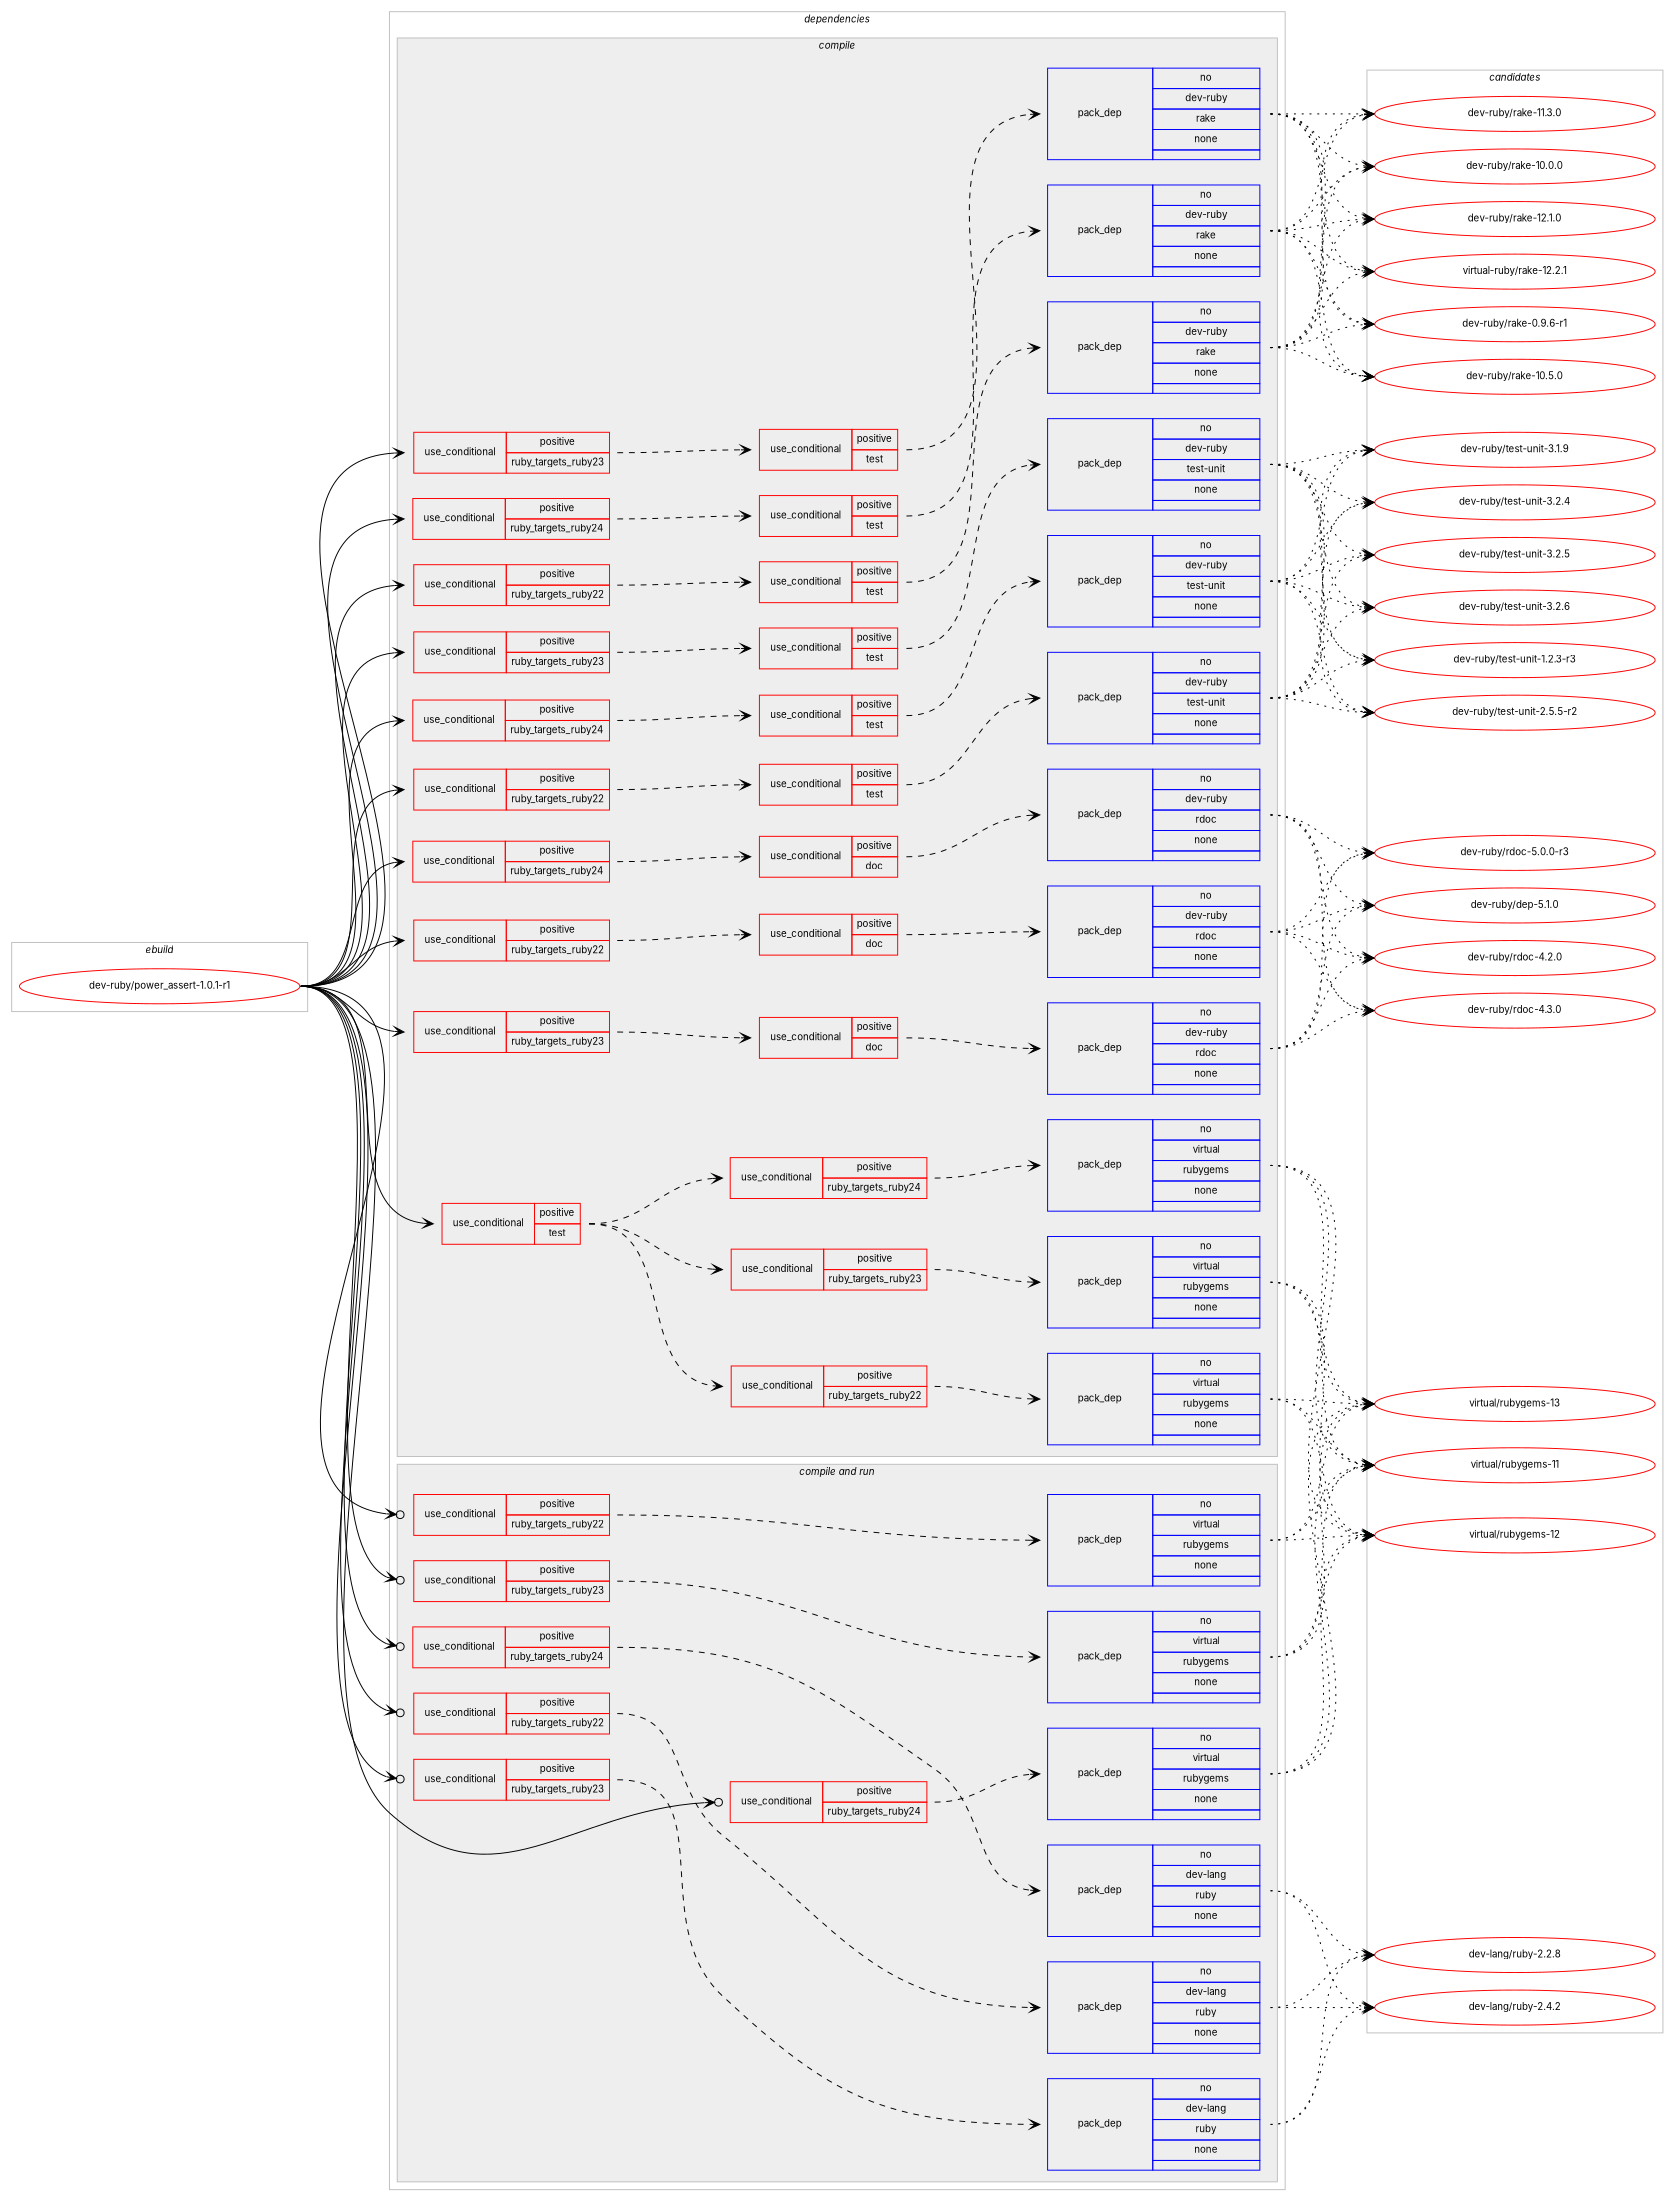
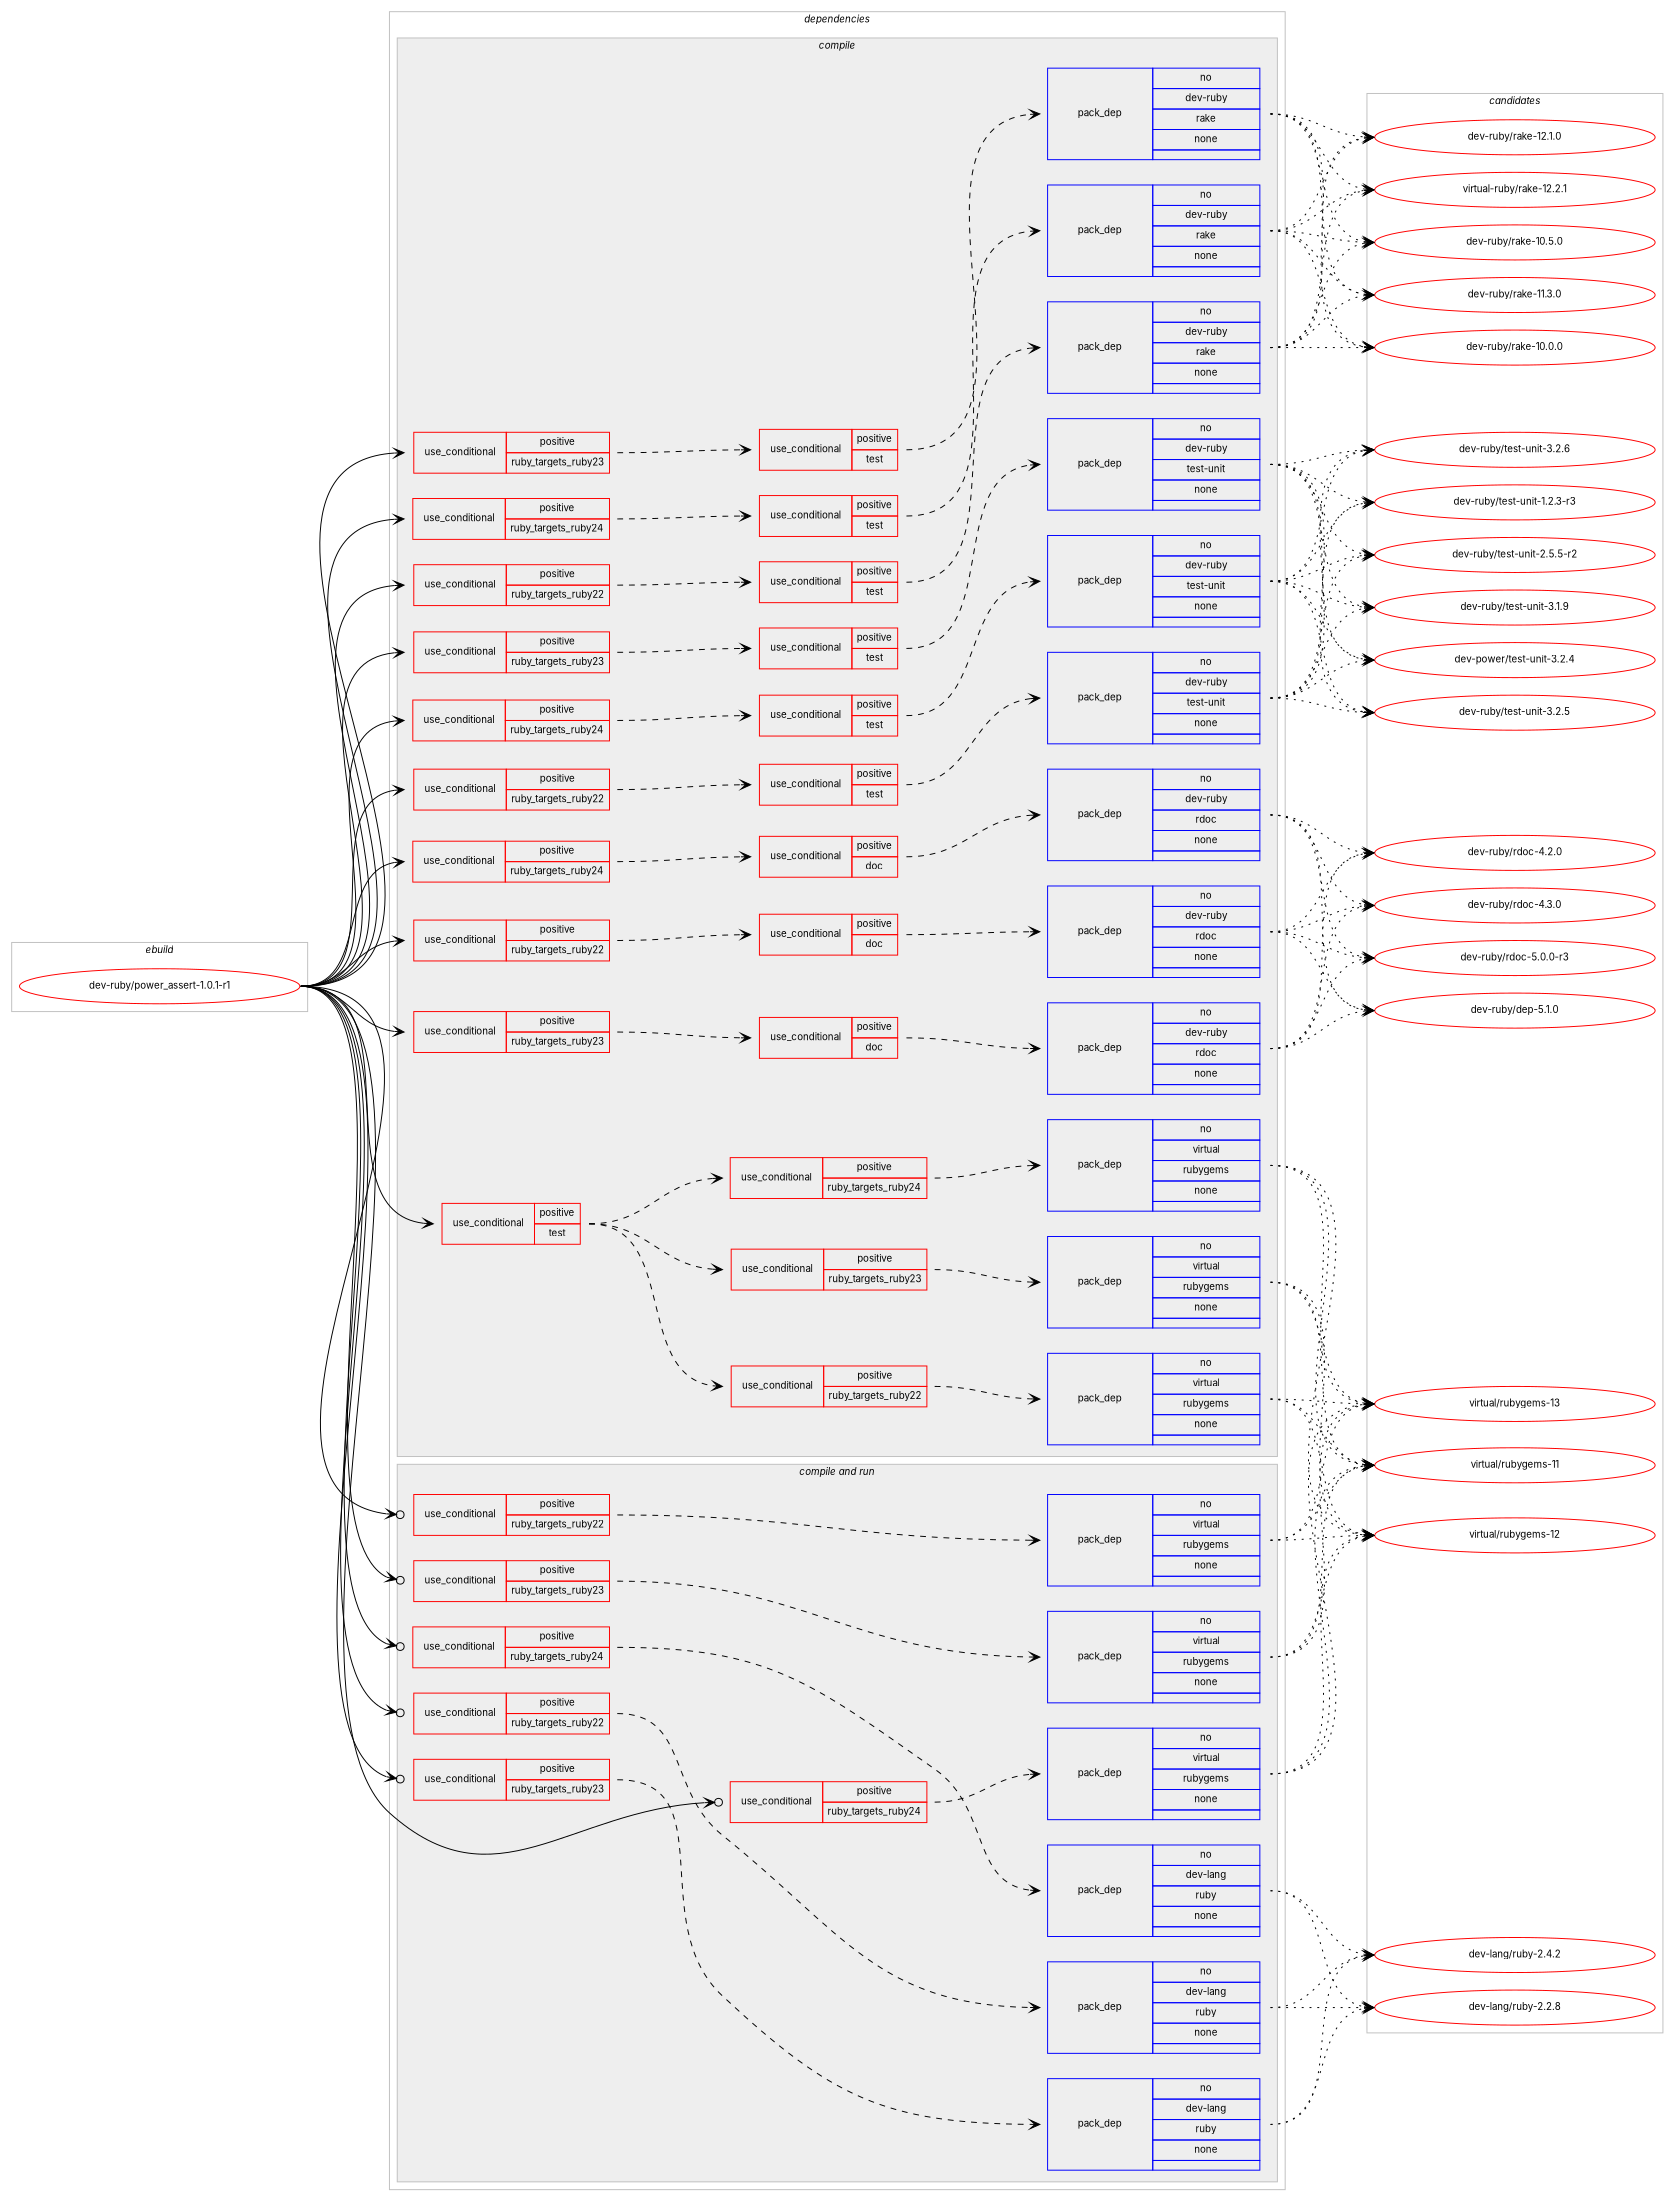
(1515, 324) -> none
(1515, 502) -> (1515, 660)
